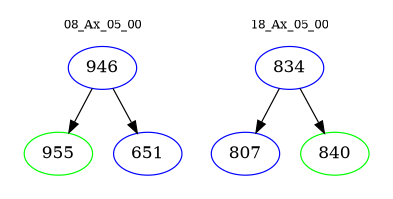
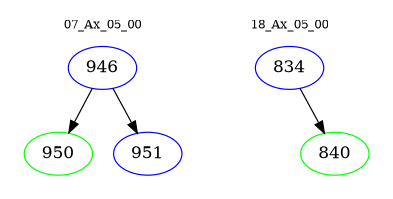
(103, 26) -> (103, 26)
(58, 154) -> (58, 154)
(148, 154) -> (148, 154)
(245, 154) -> none
